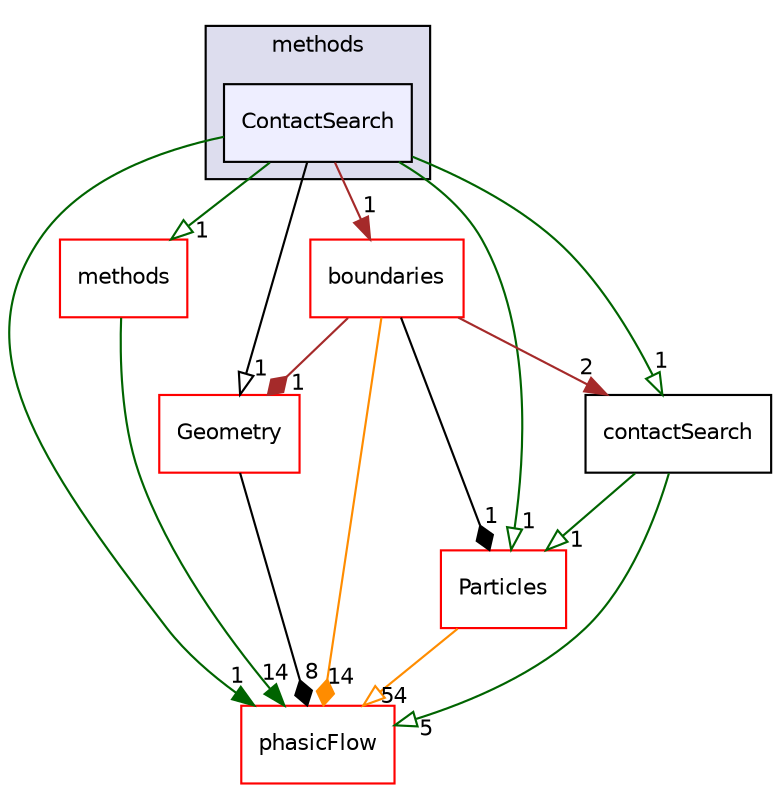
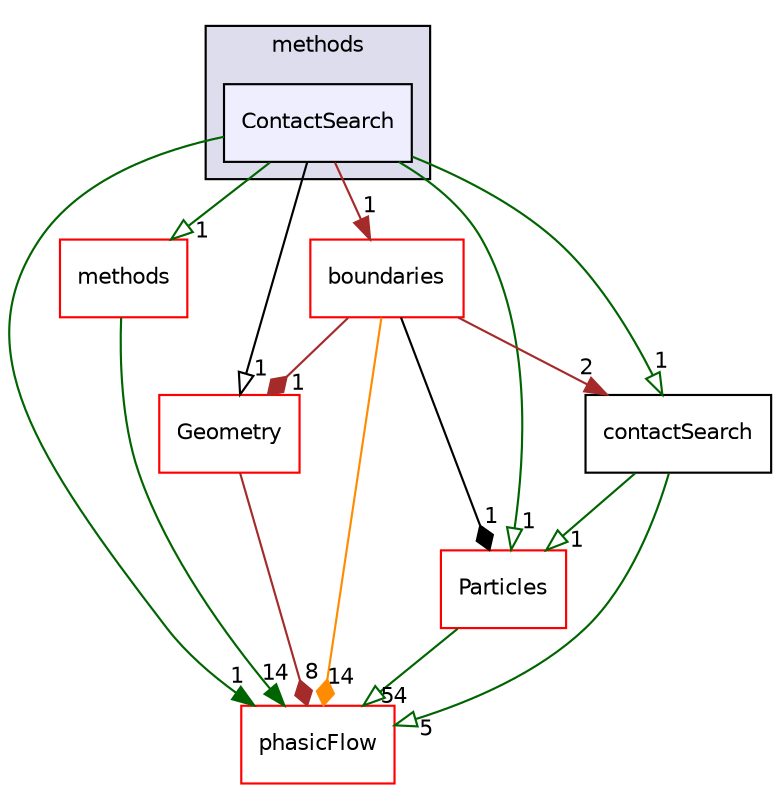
(270, 576) -> (270, 576)
(419, 660) -> (419, 660)
